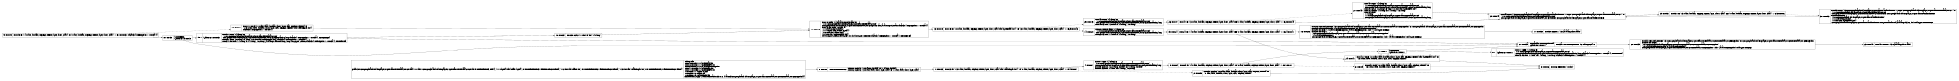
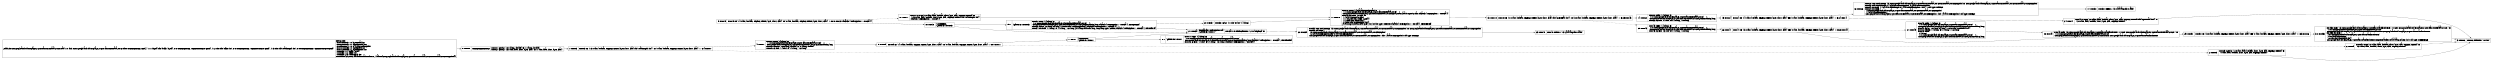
(1723, 17) -> (2453, 39)
(1110, 29) -> (1660, 15)
